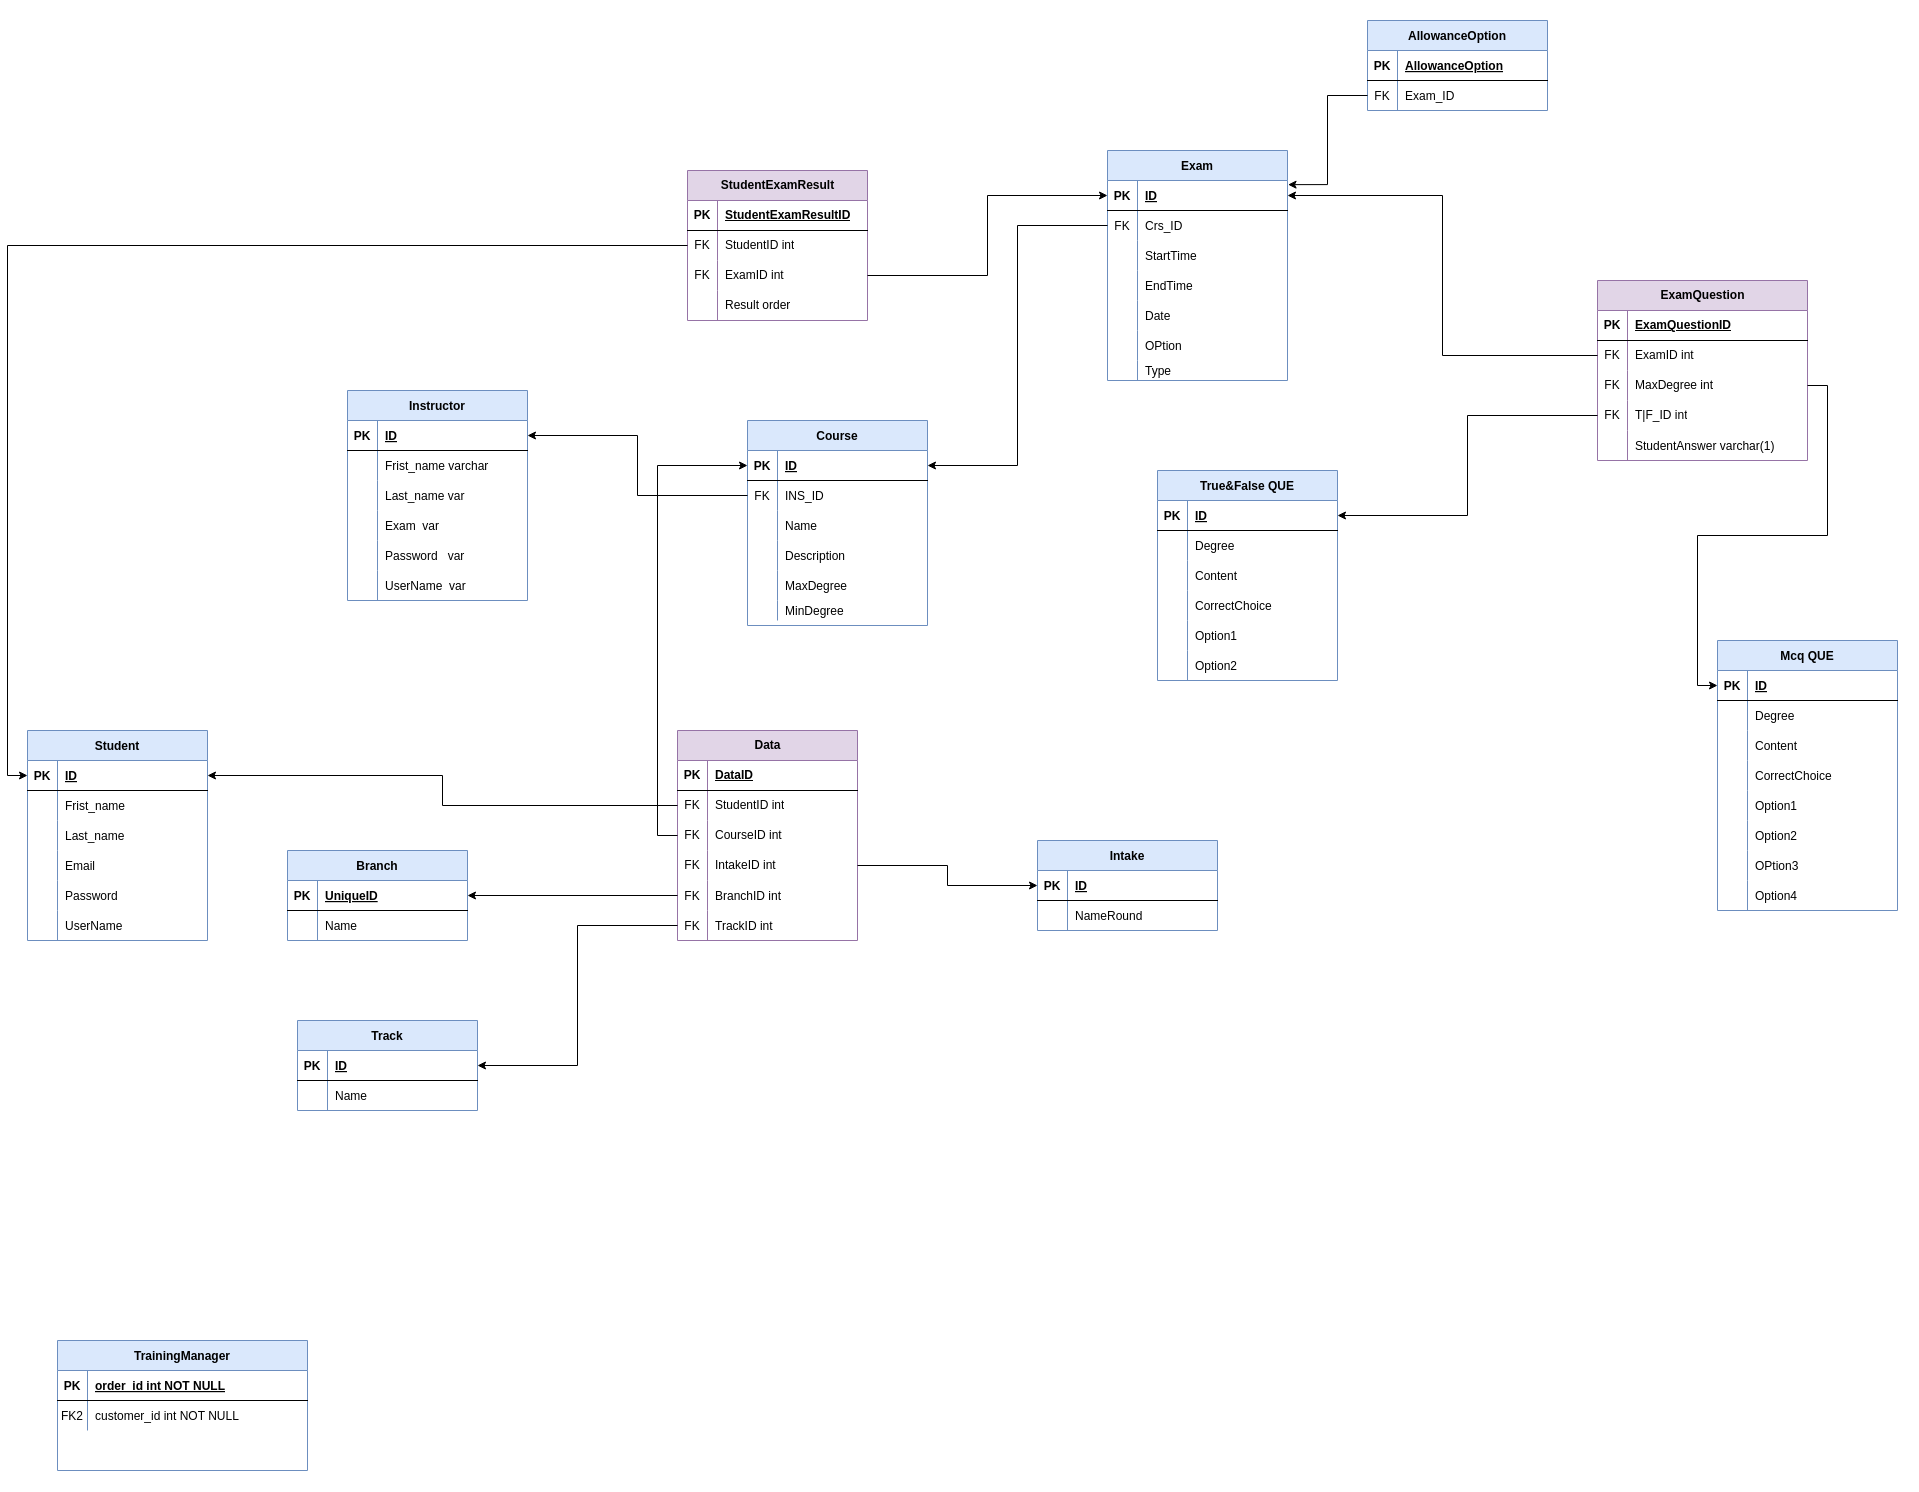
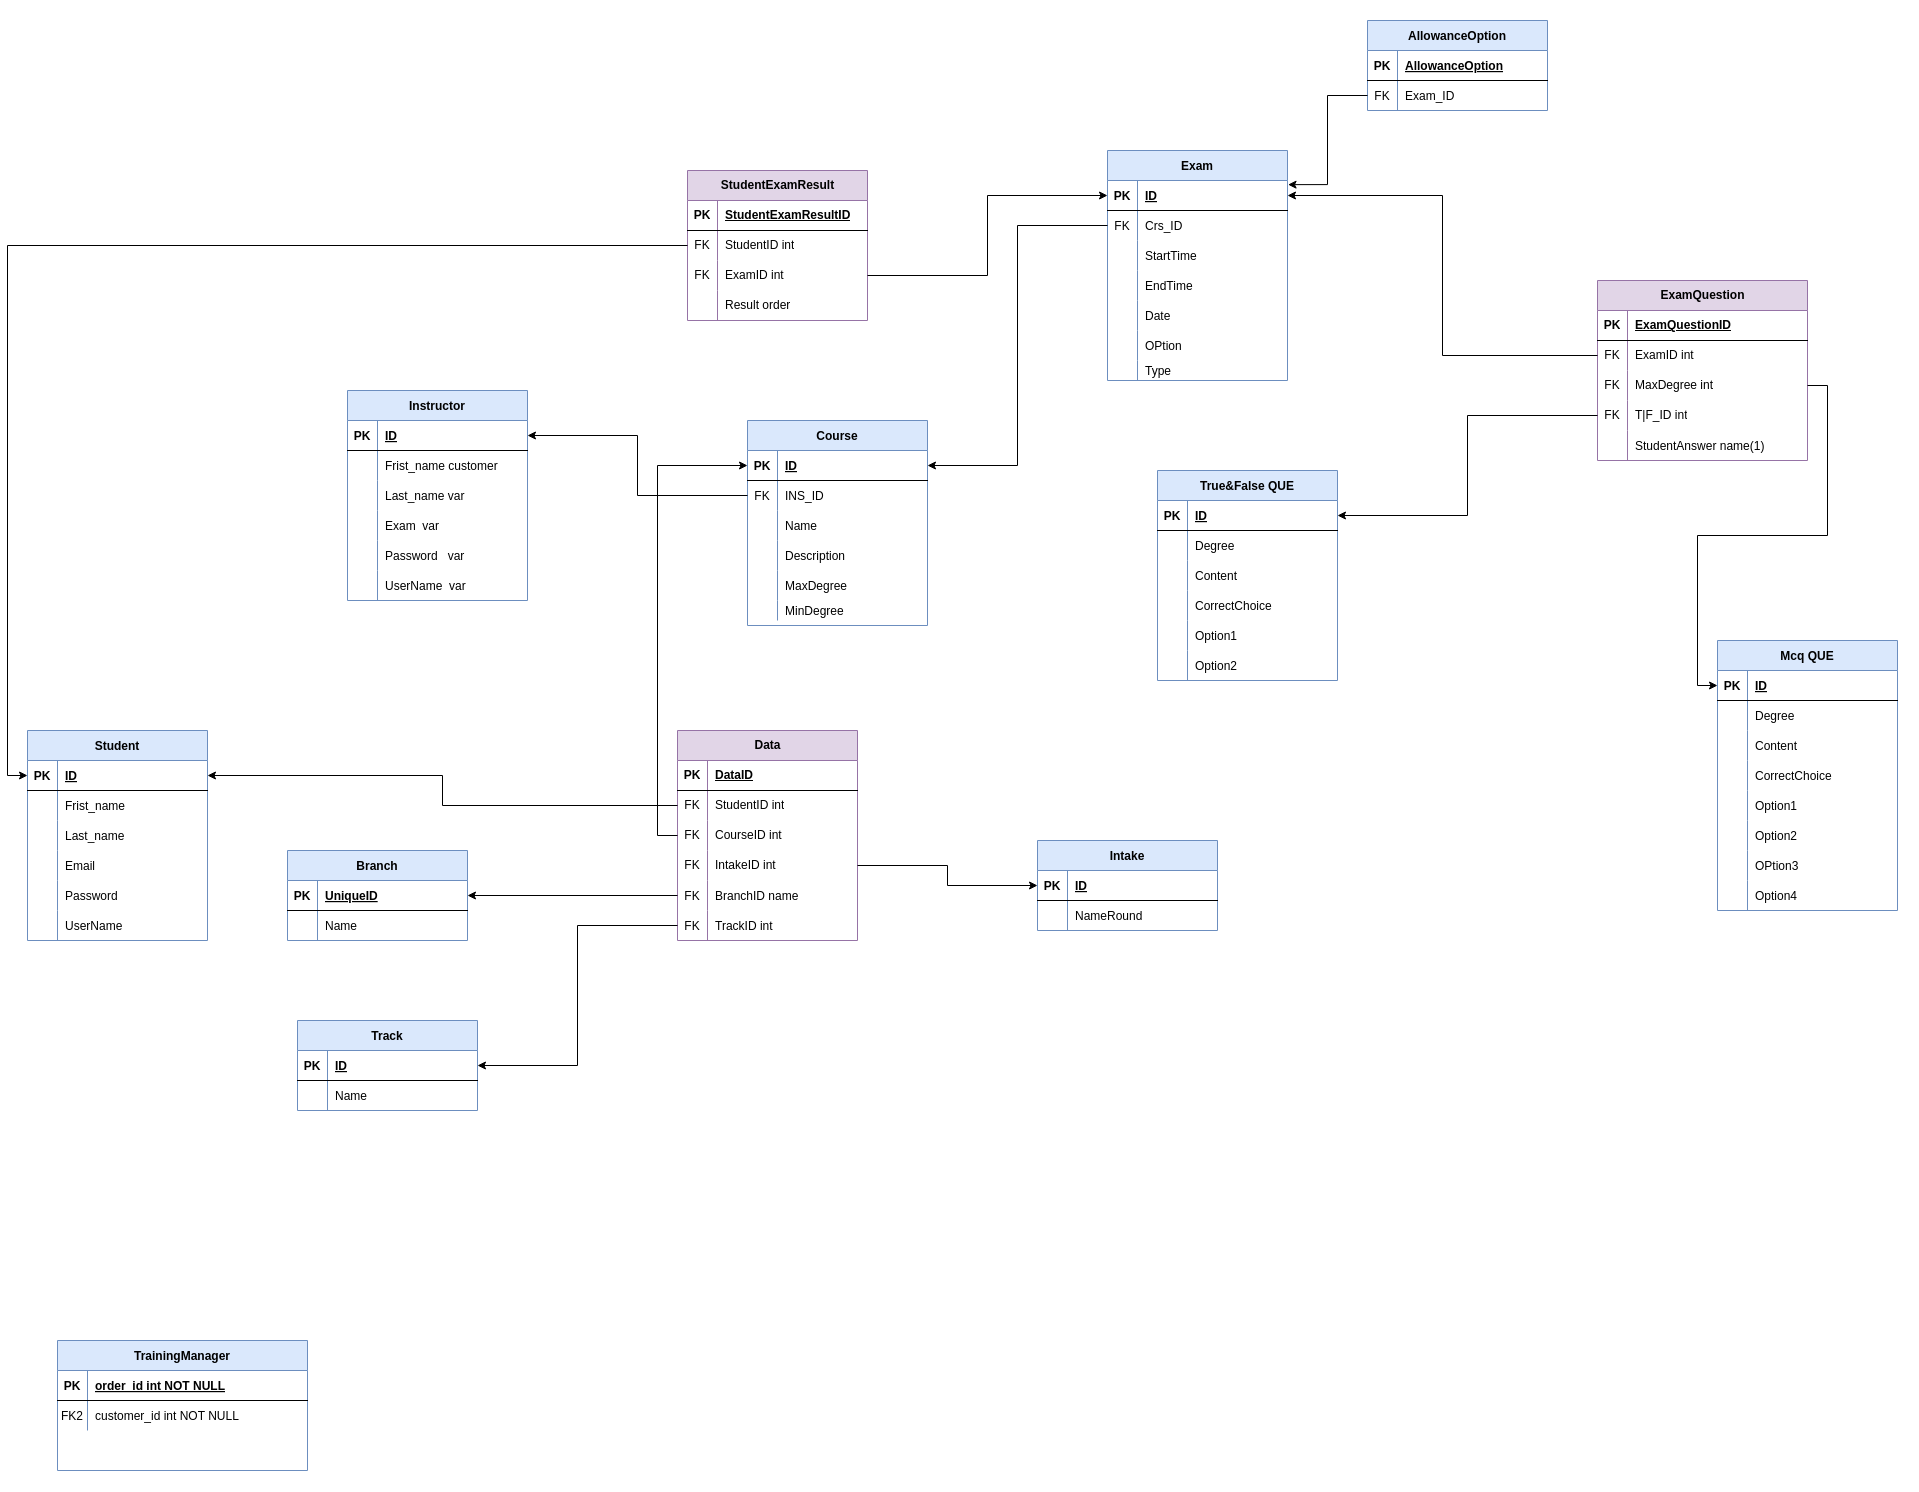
(1714, 446) -> (1704, 446)
(442, 466) -> (446, 466)
(752, 896) -> (757, 896)
